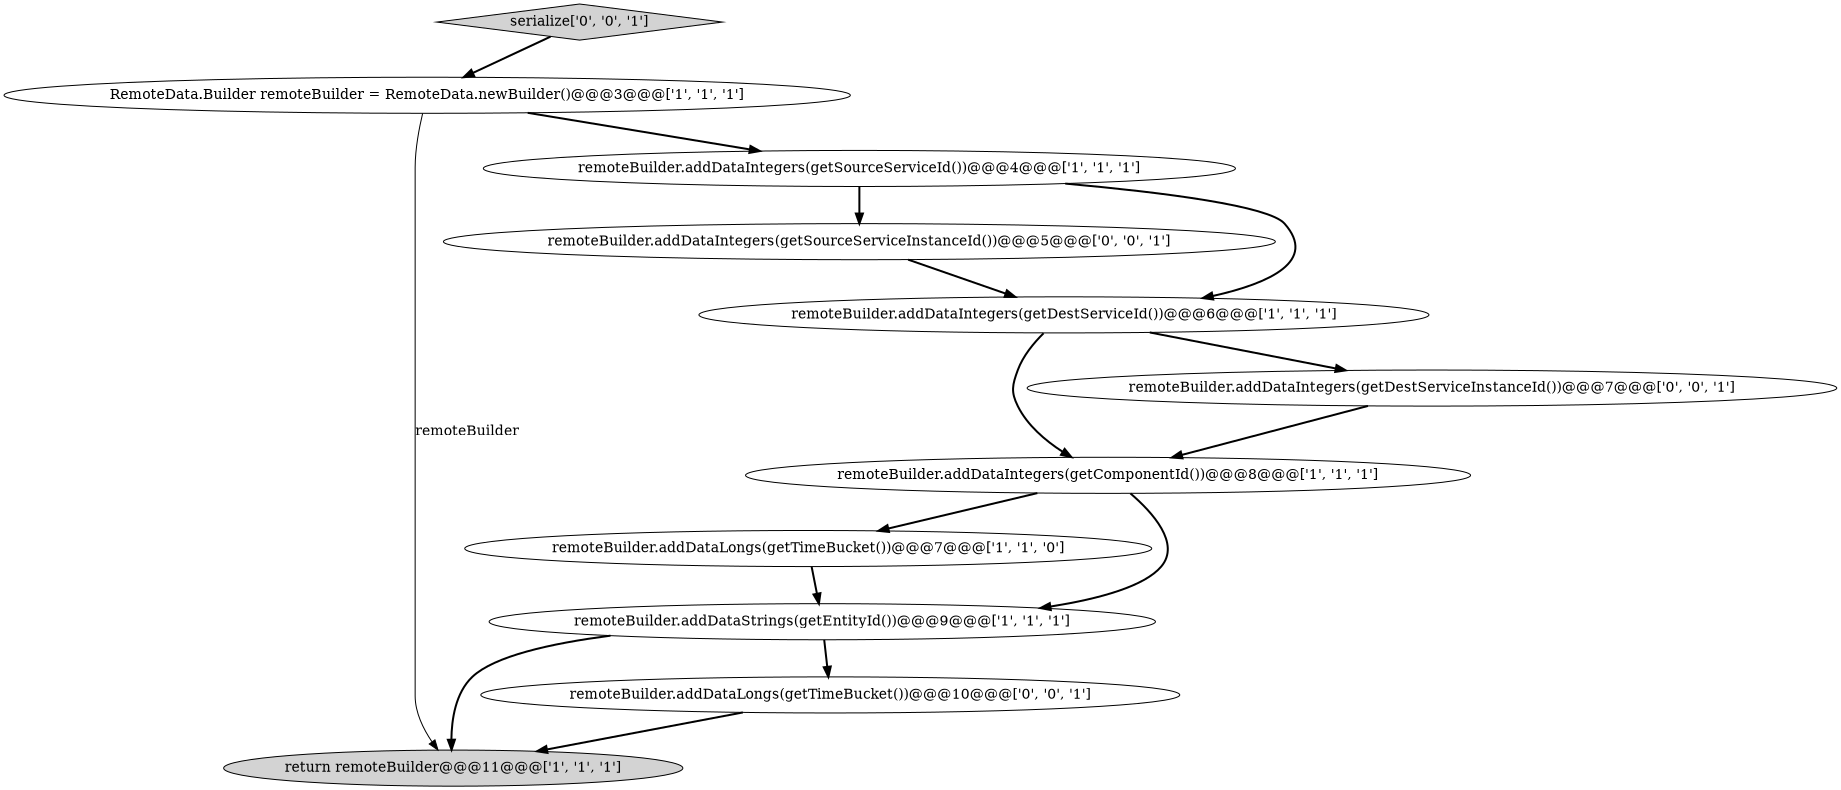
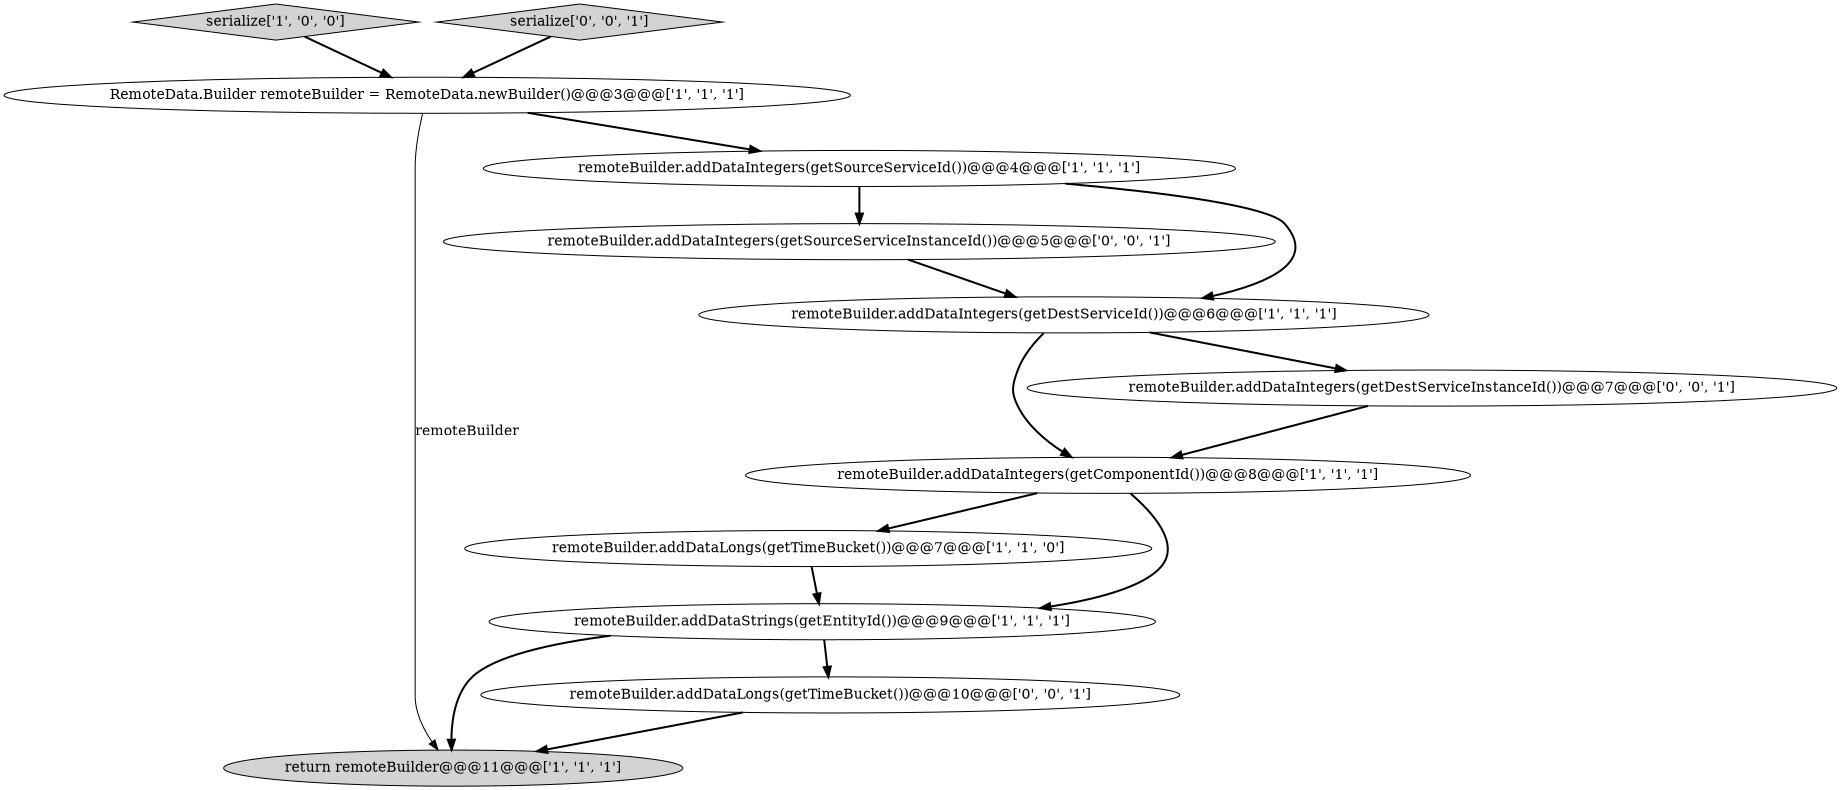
none -> (276, 22)
